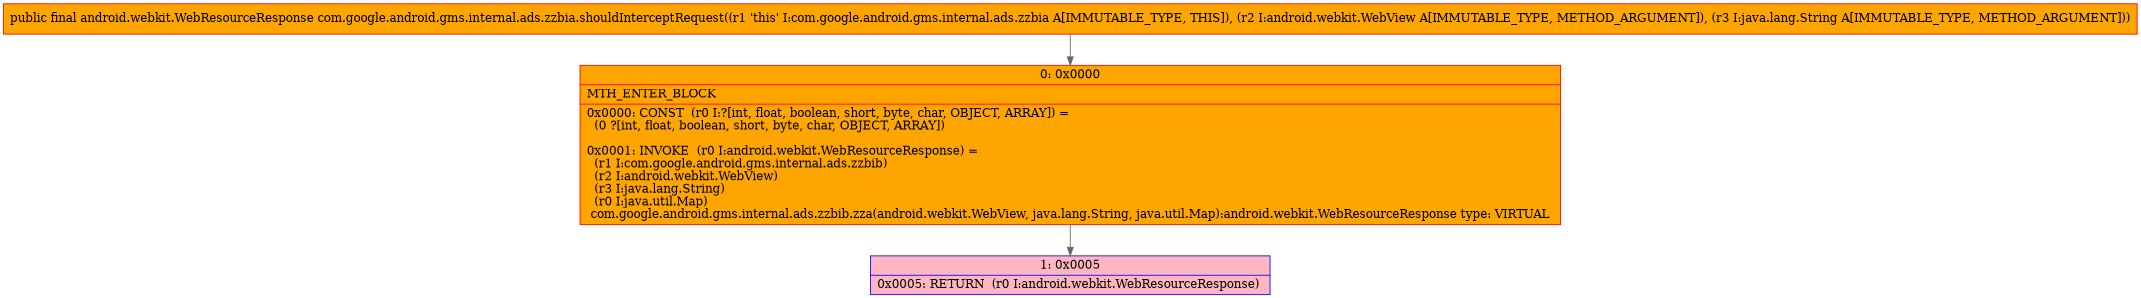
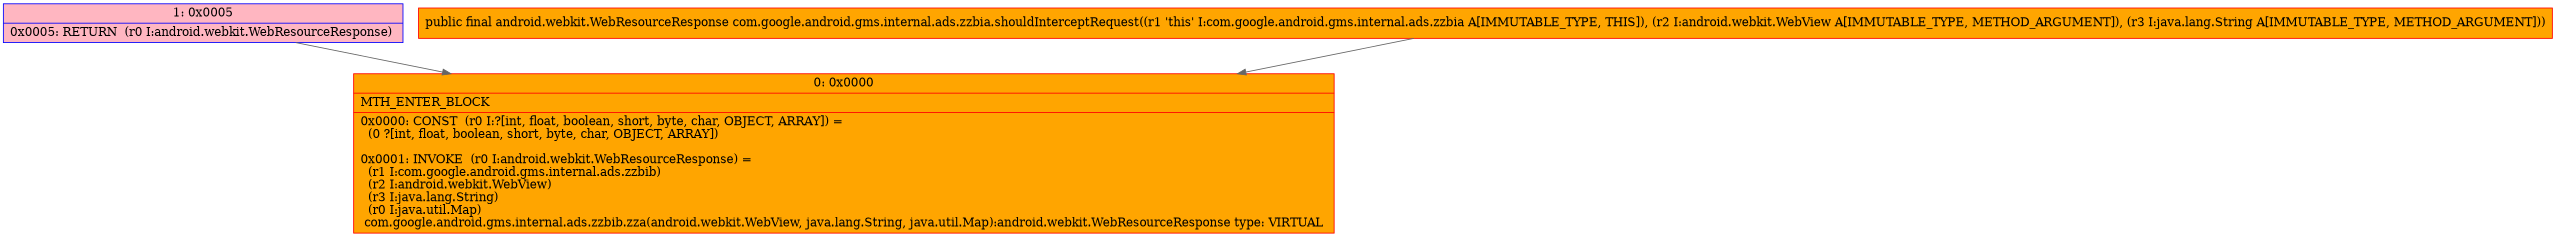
(1070, 236) -> (369, 57)
